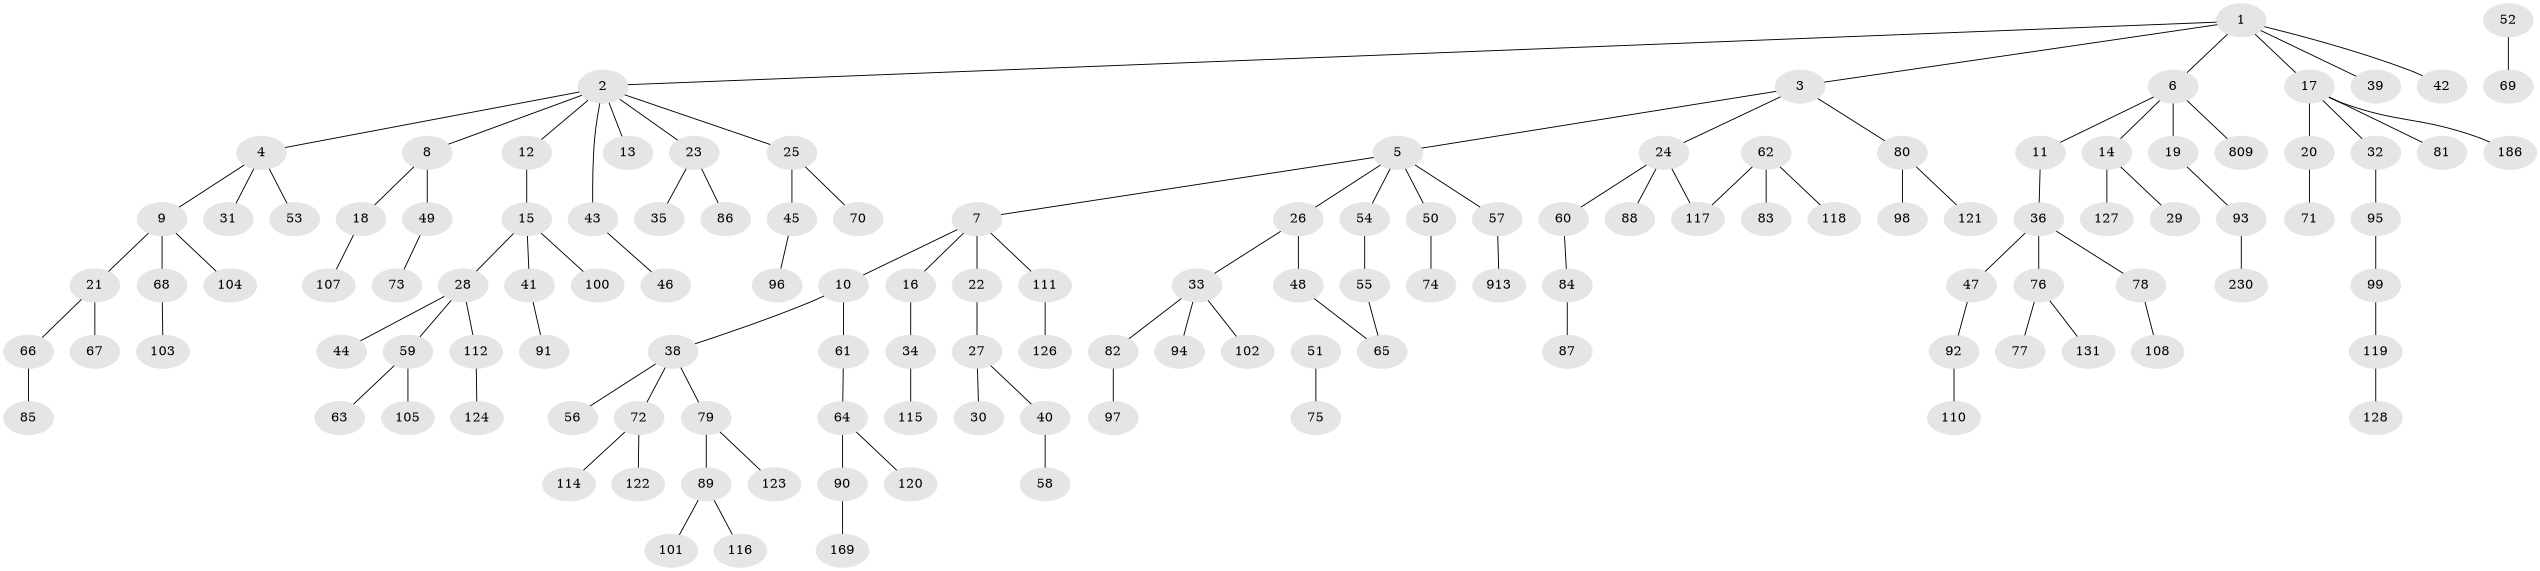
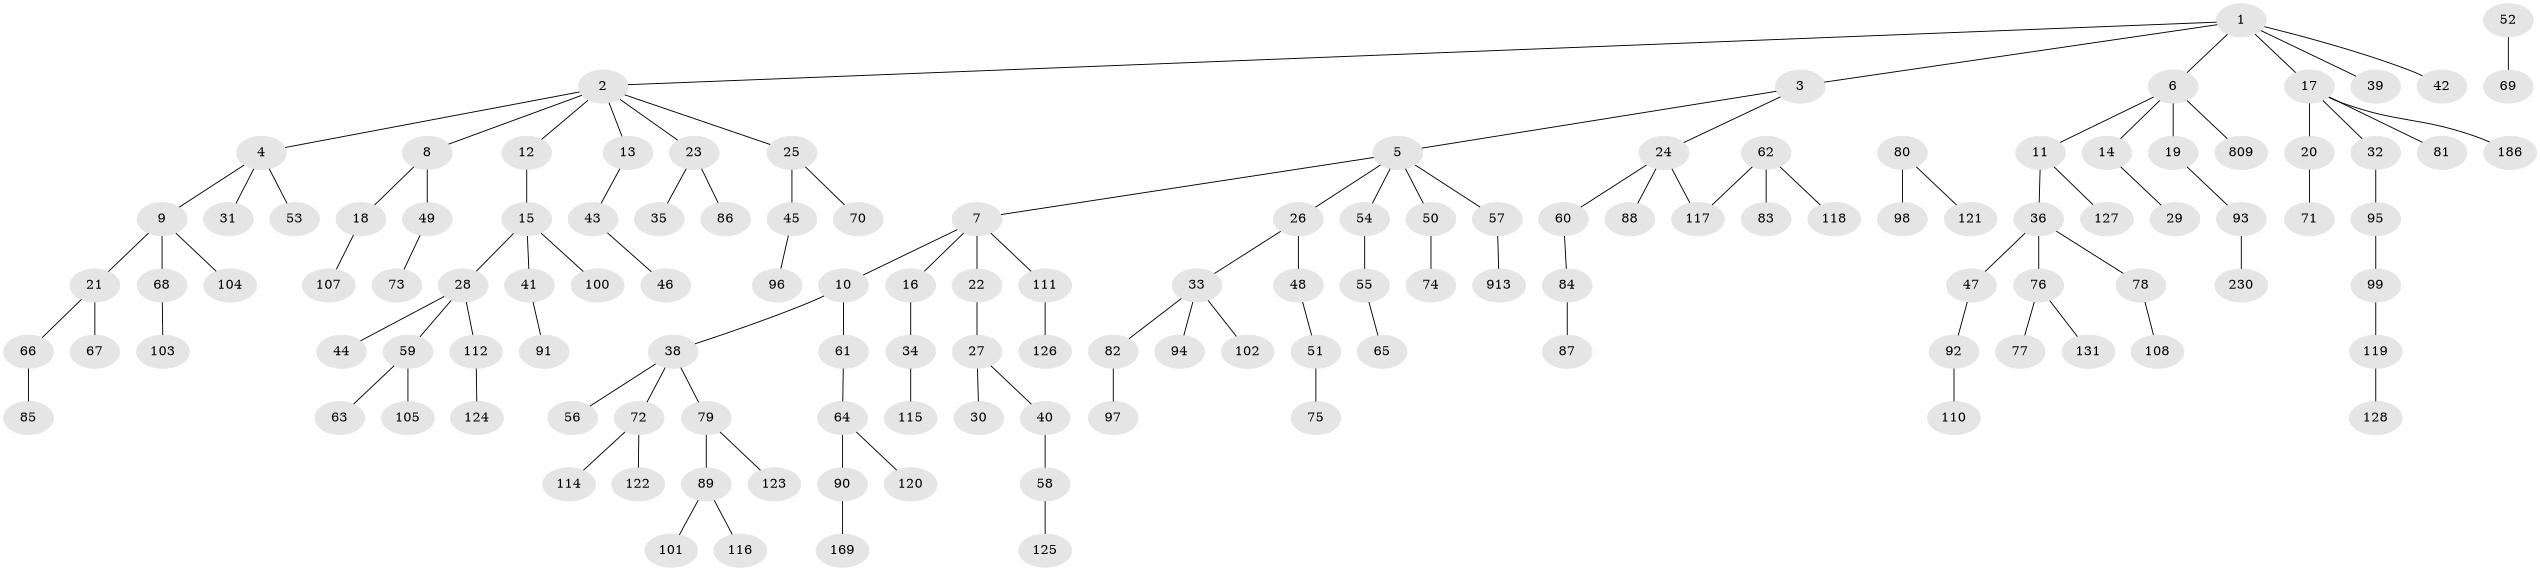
(1851, 120) -> none
(594, 153) -> (610, 186)
(2107, 186) -> (2074, 186)
(1340, 319) -> (1307, 319)
none -> (1045, 551)
